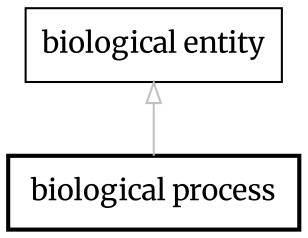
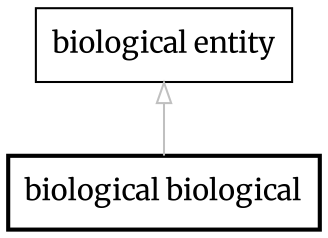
(154, 193) -> (164, 193)
